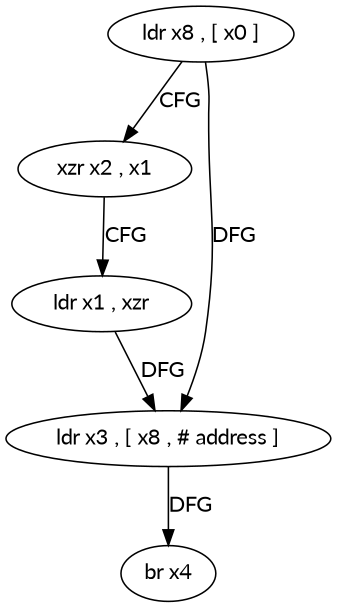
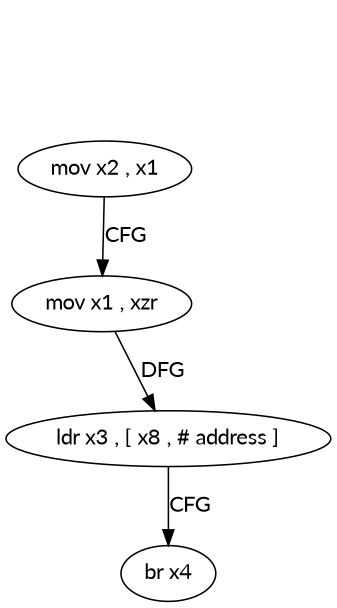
(201, 34) -> none
(105, 169) -> (105, 169)
(102, 304) -> (102, 304)
(191, 506) -> (191, 506)
